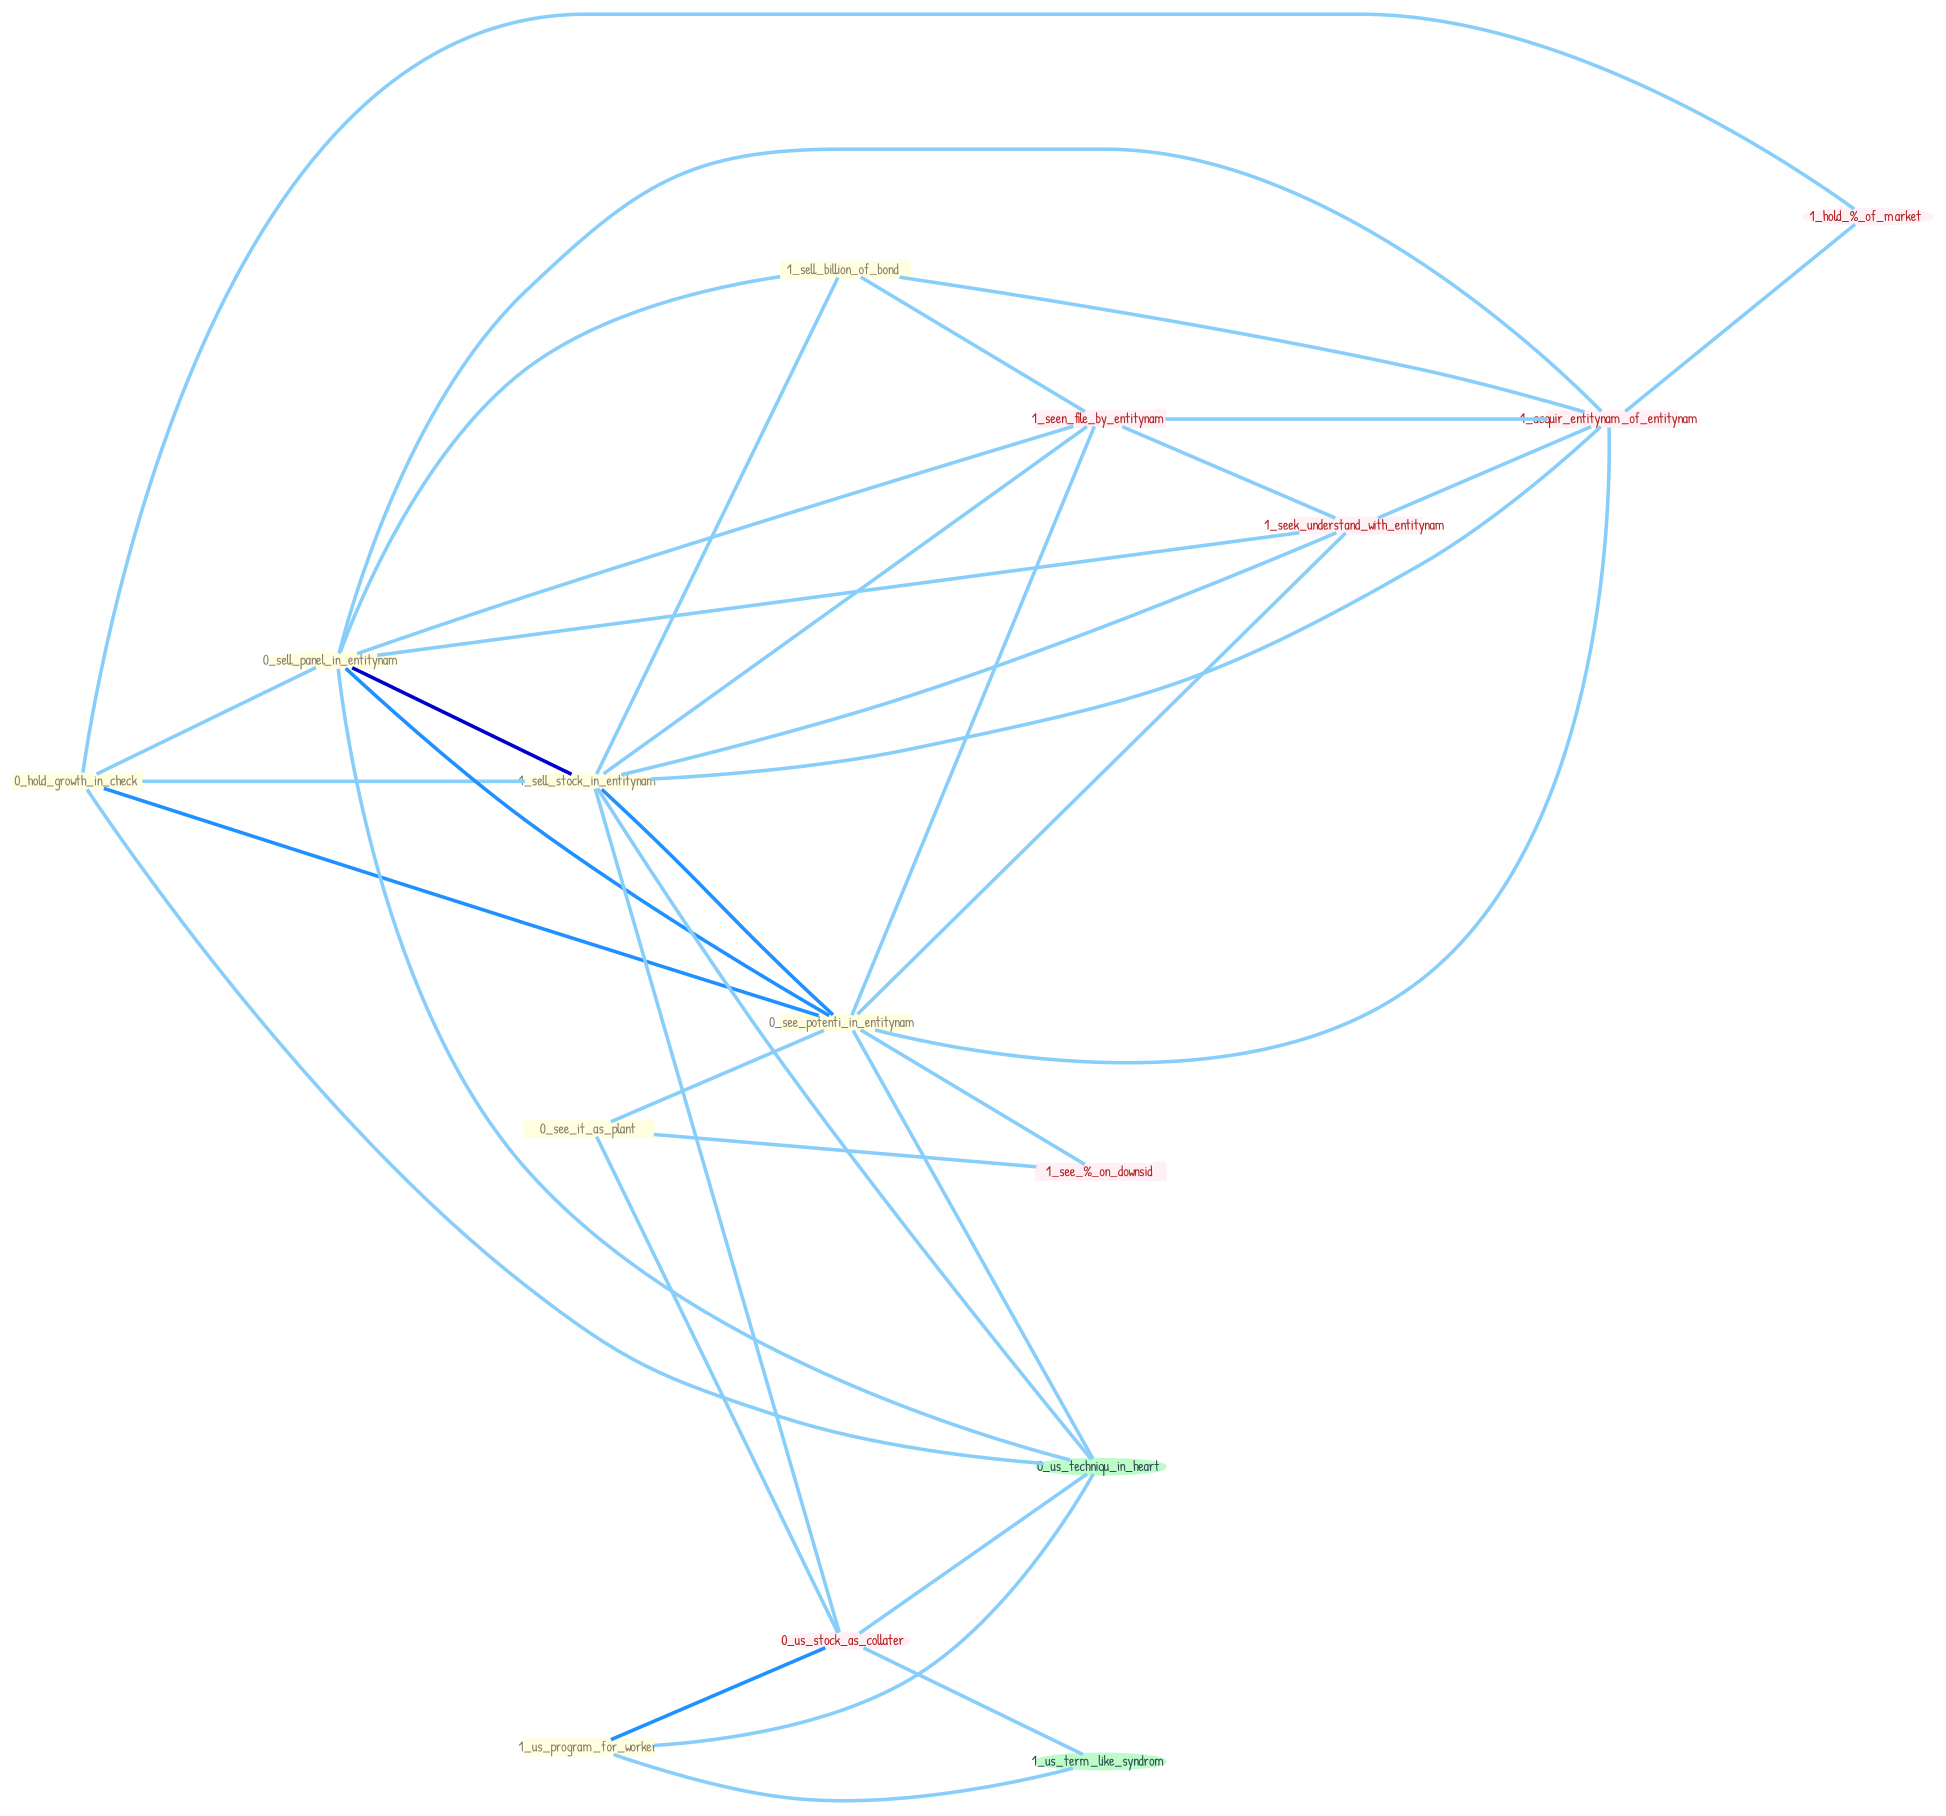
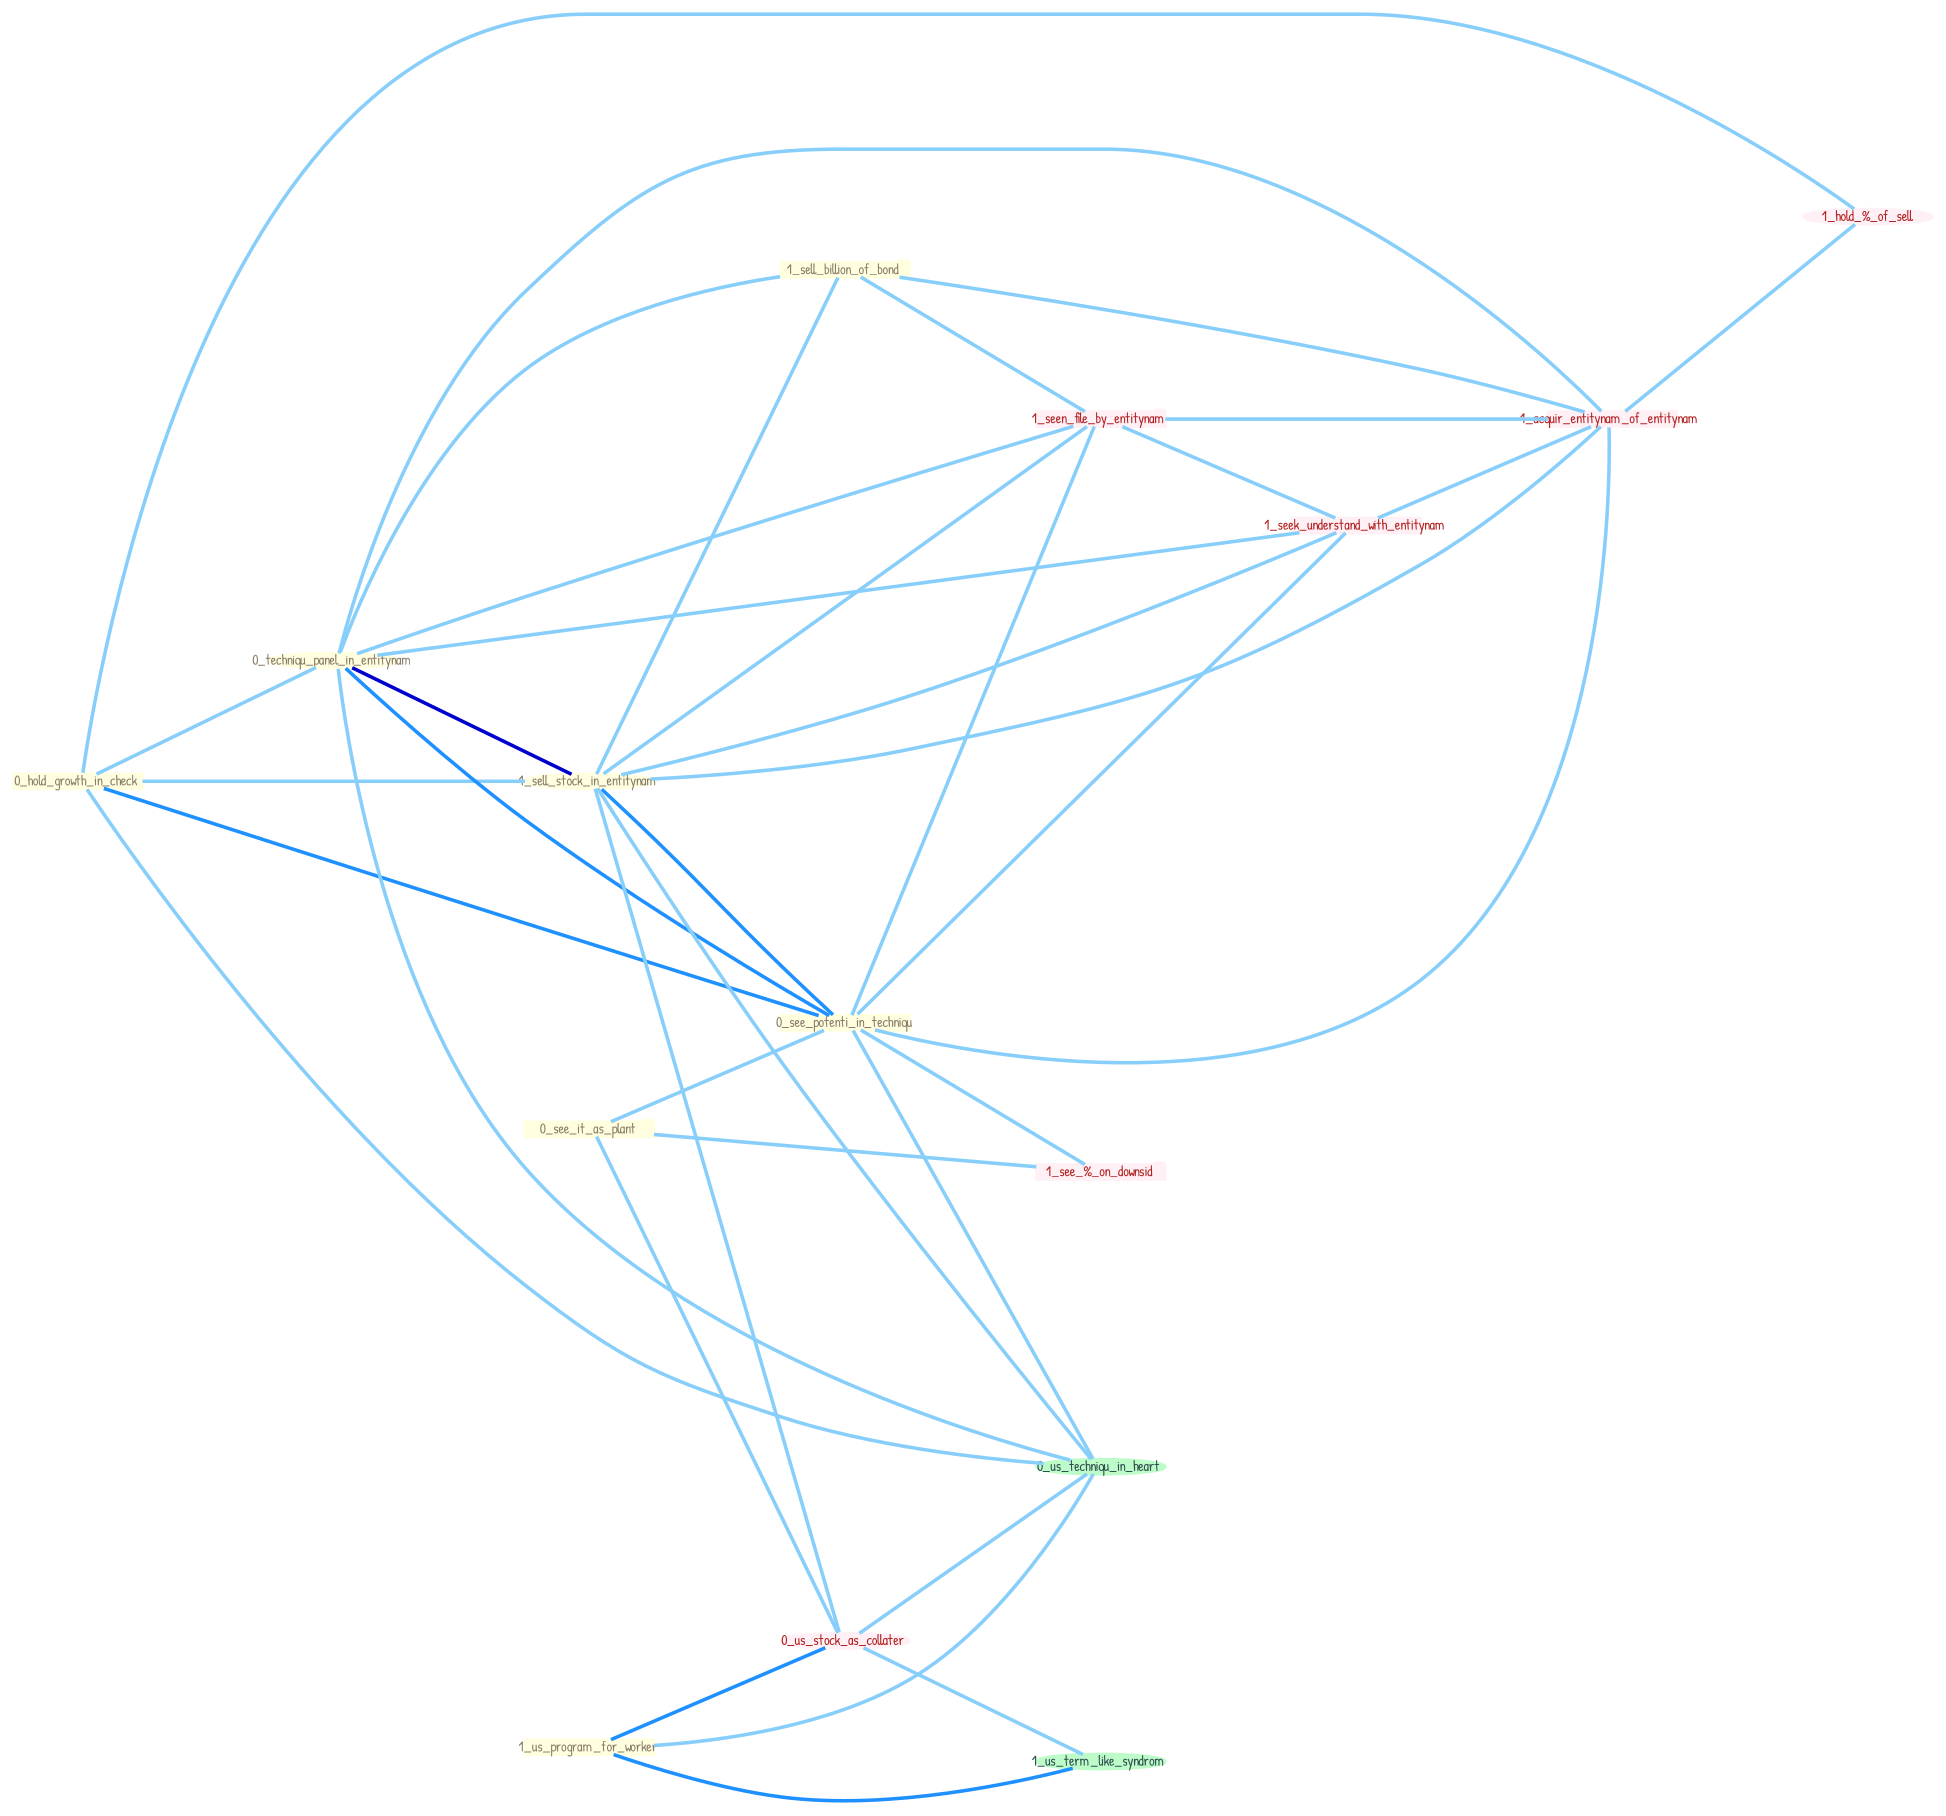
(1868, 217) -> (1868, 217)
(334, 661) -> (334, 661)
(845, 1023) -> (845, 1023)
(842, 1800) -> (842, 1800)
